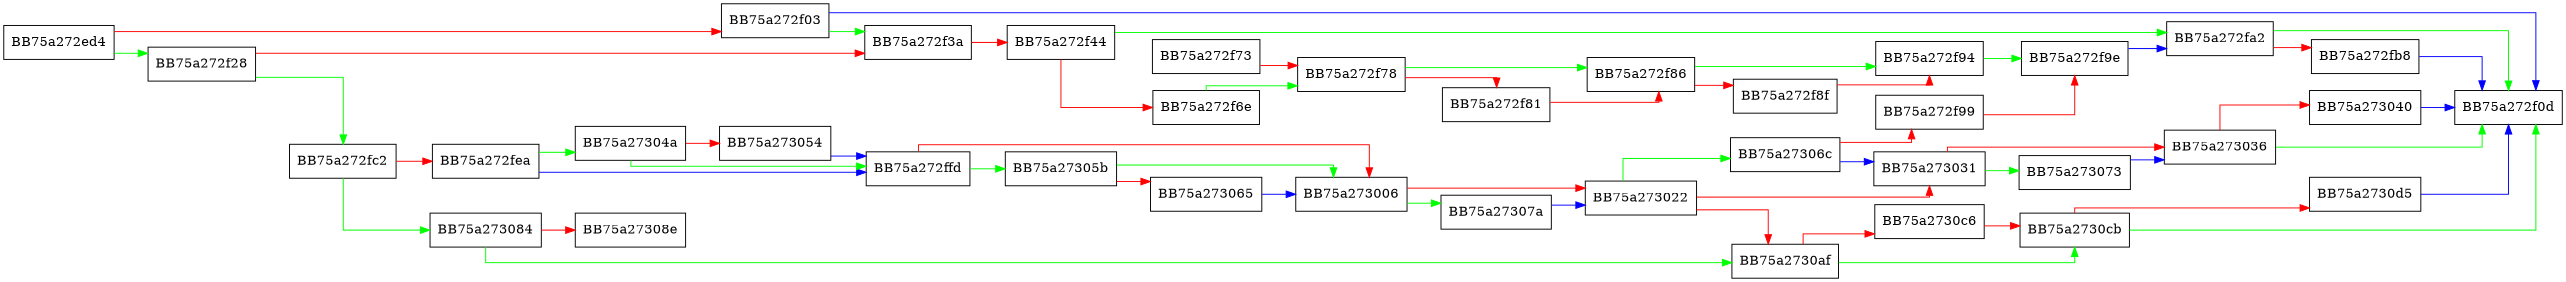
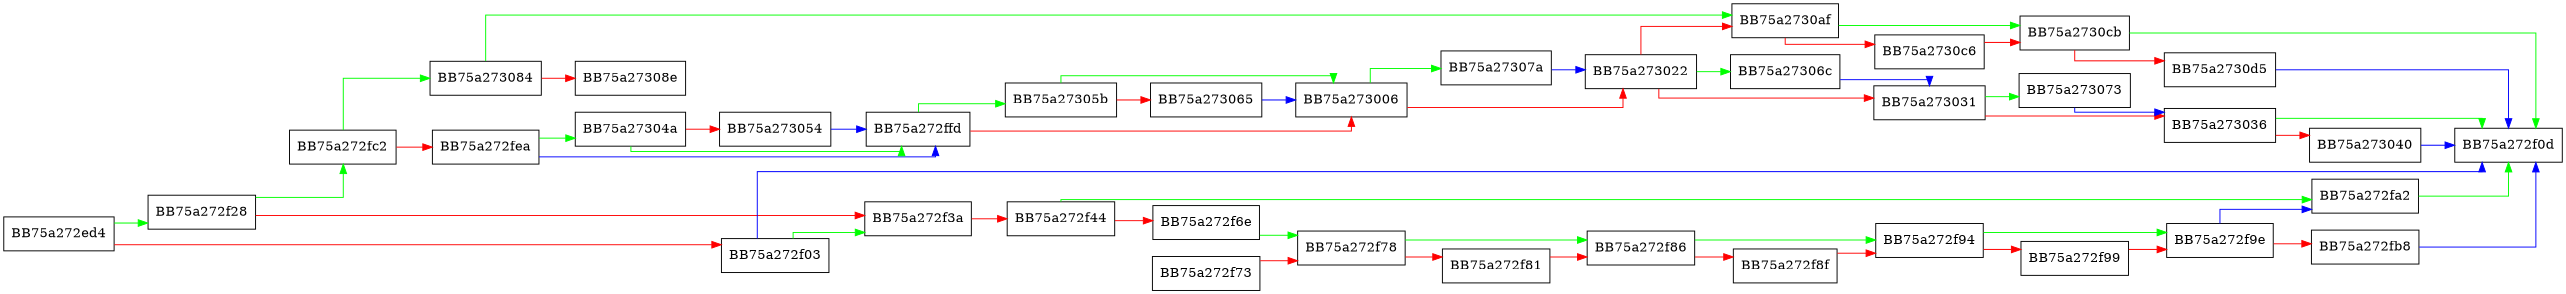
(2288, 48) -> (2288, 244)
(1878, 142) -> (1997, 249)
